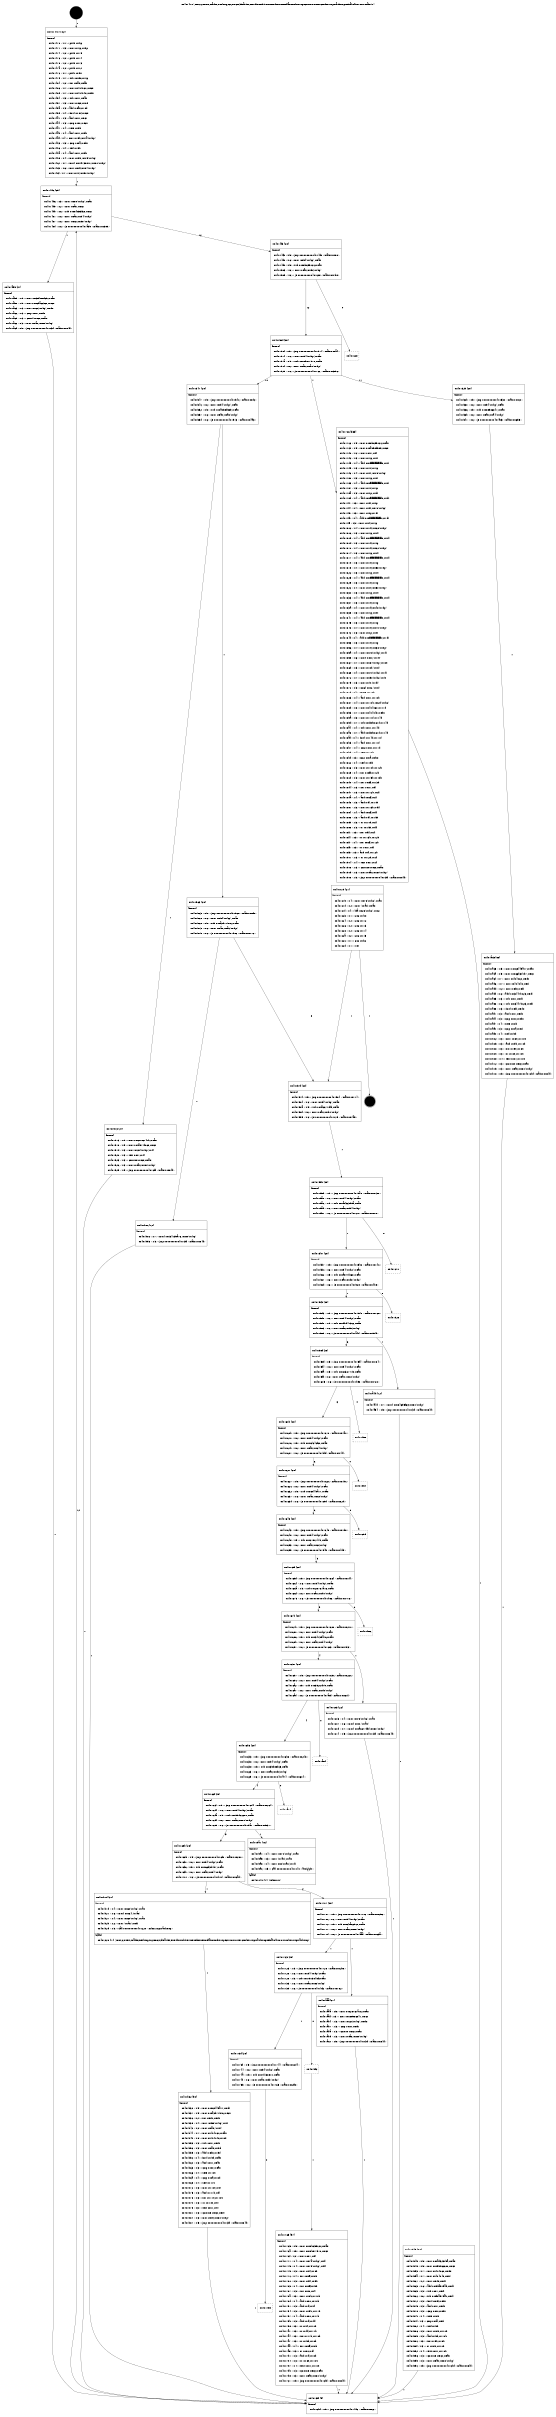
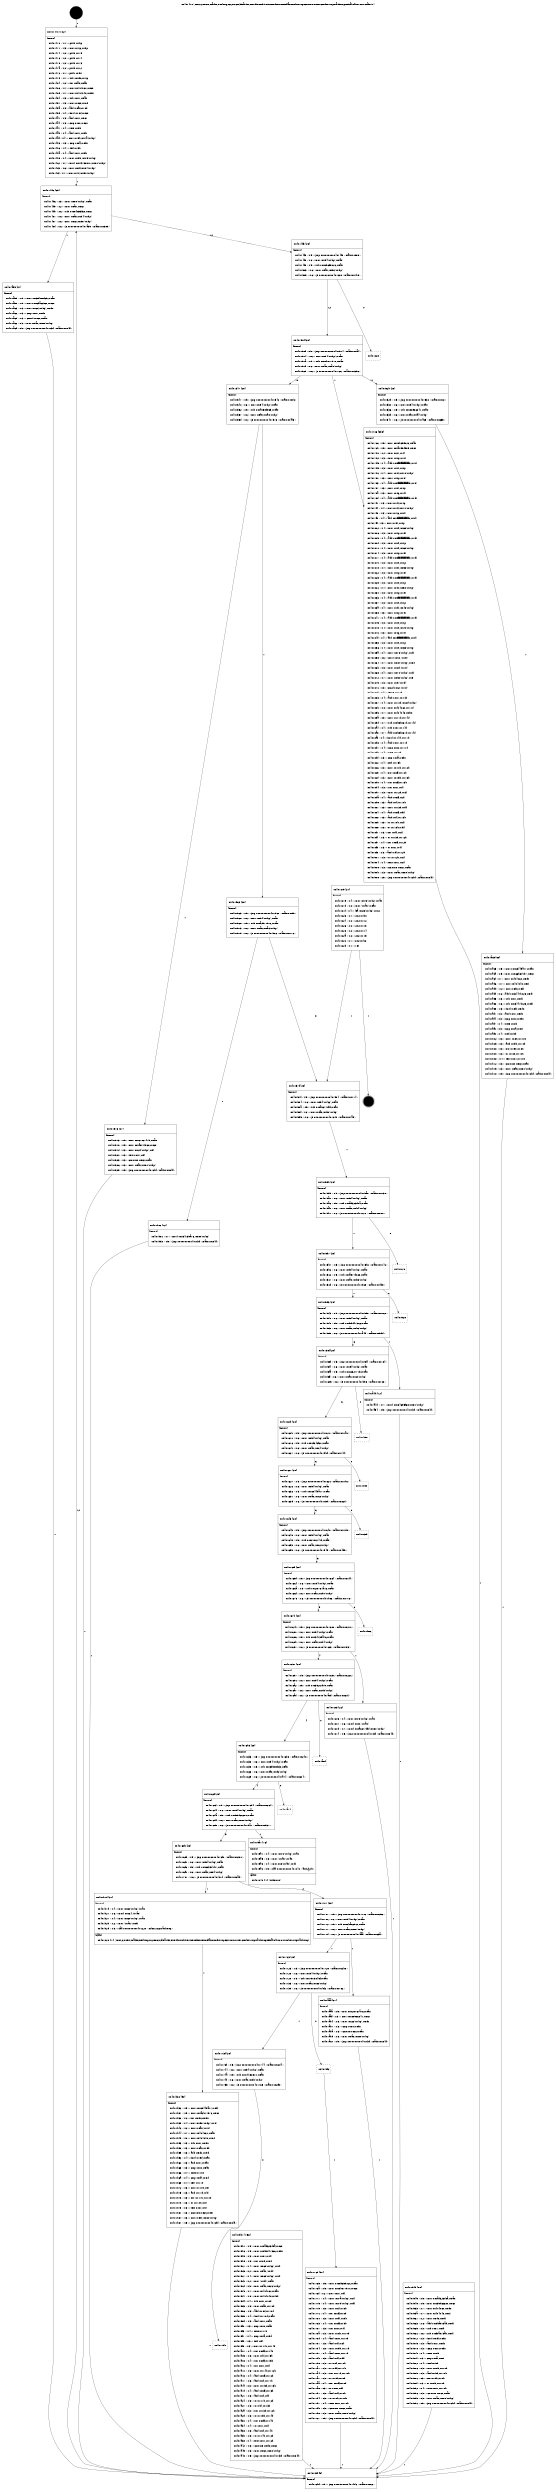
none -> (266, 2345)
